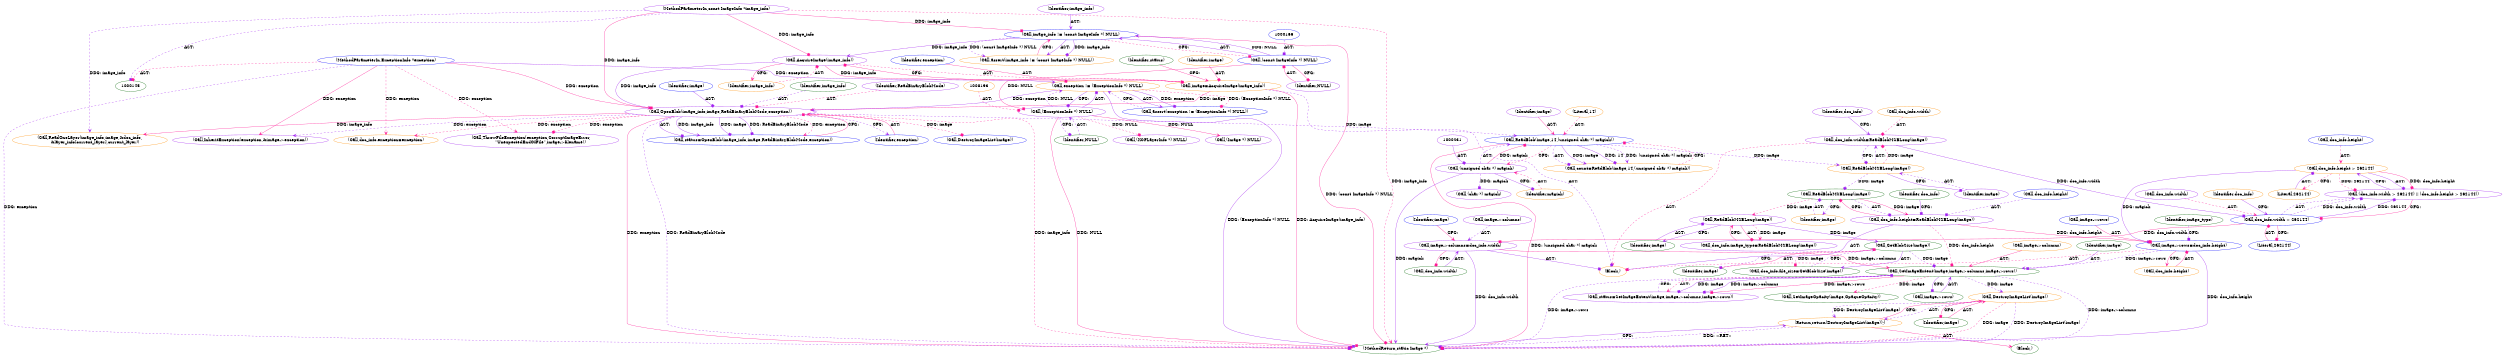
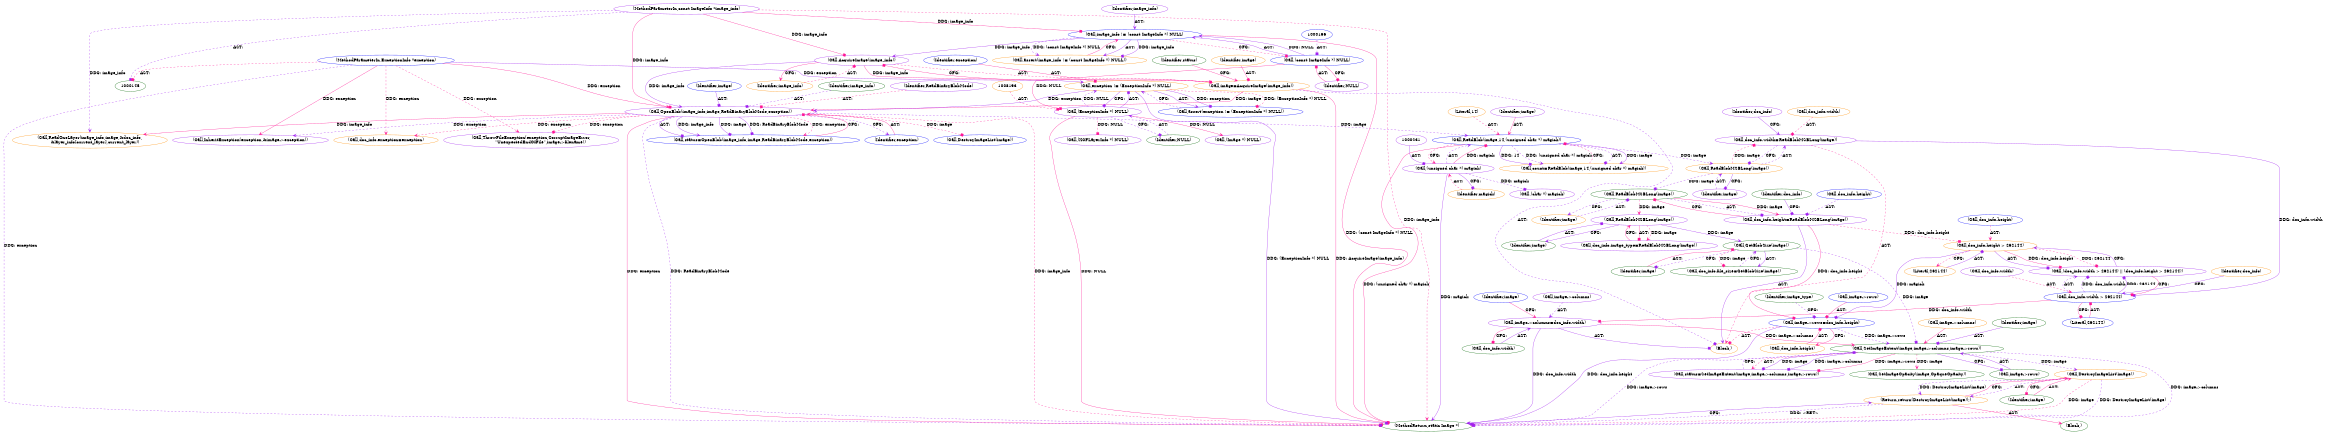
(1945, 242) -> (1894, 233)
